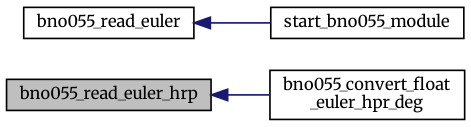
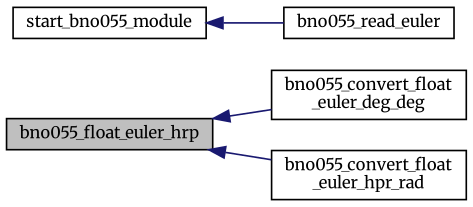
(241, 23) -> (254, 23)
(109, 95) -> (110, 134)
(367, 95) -> (369, 95)
none -> (369, 175)
